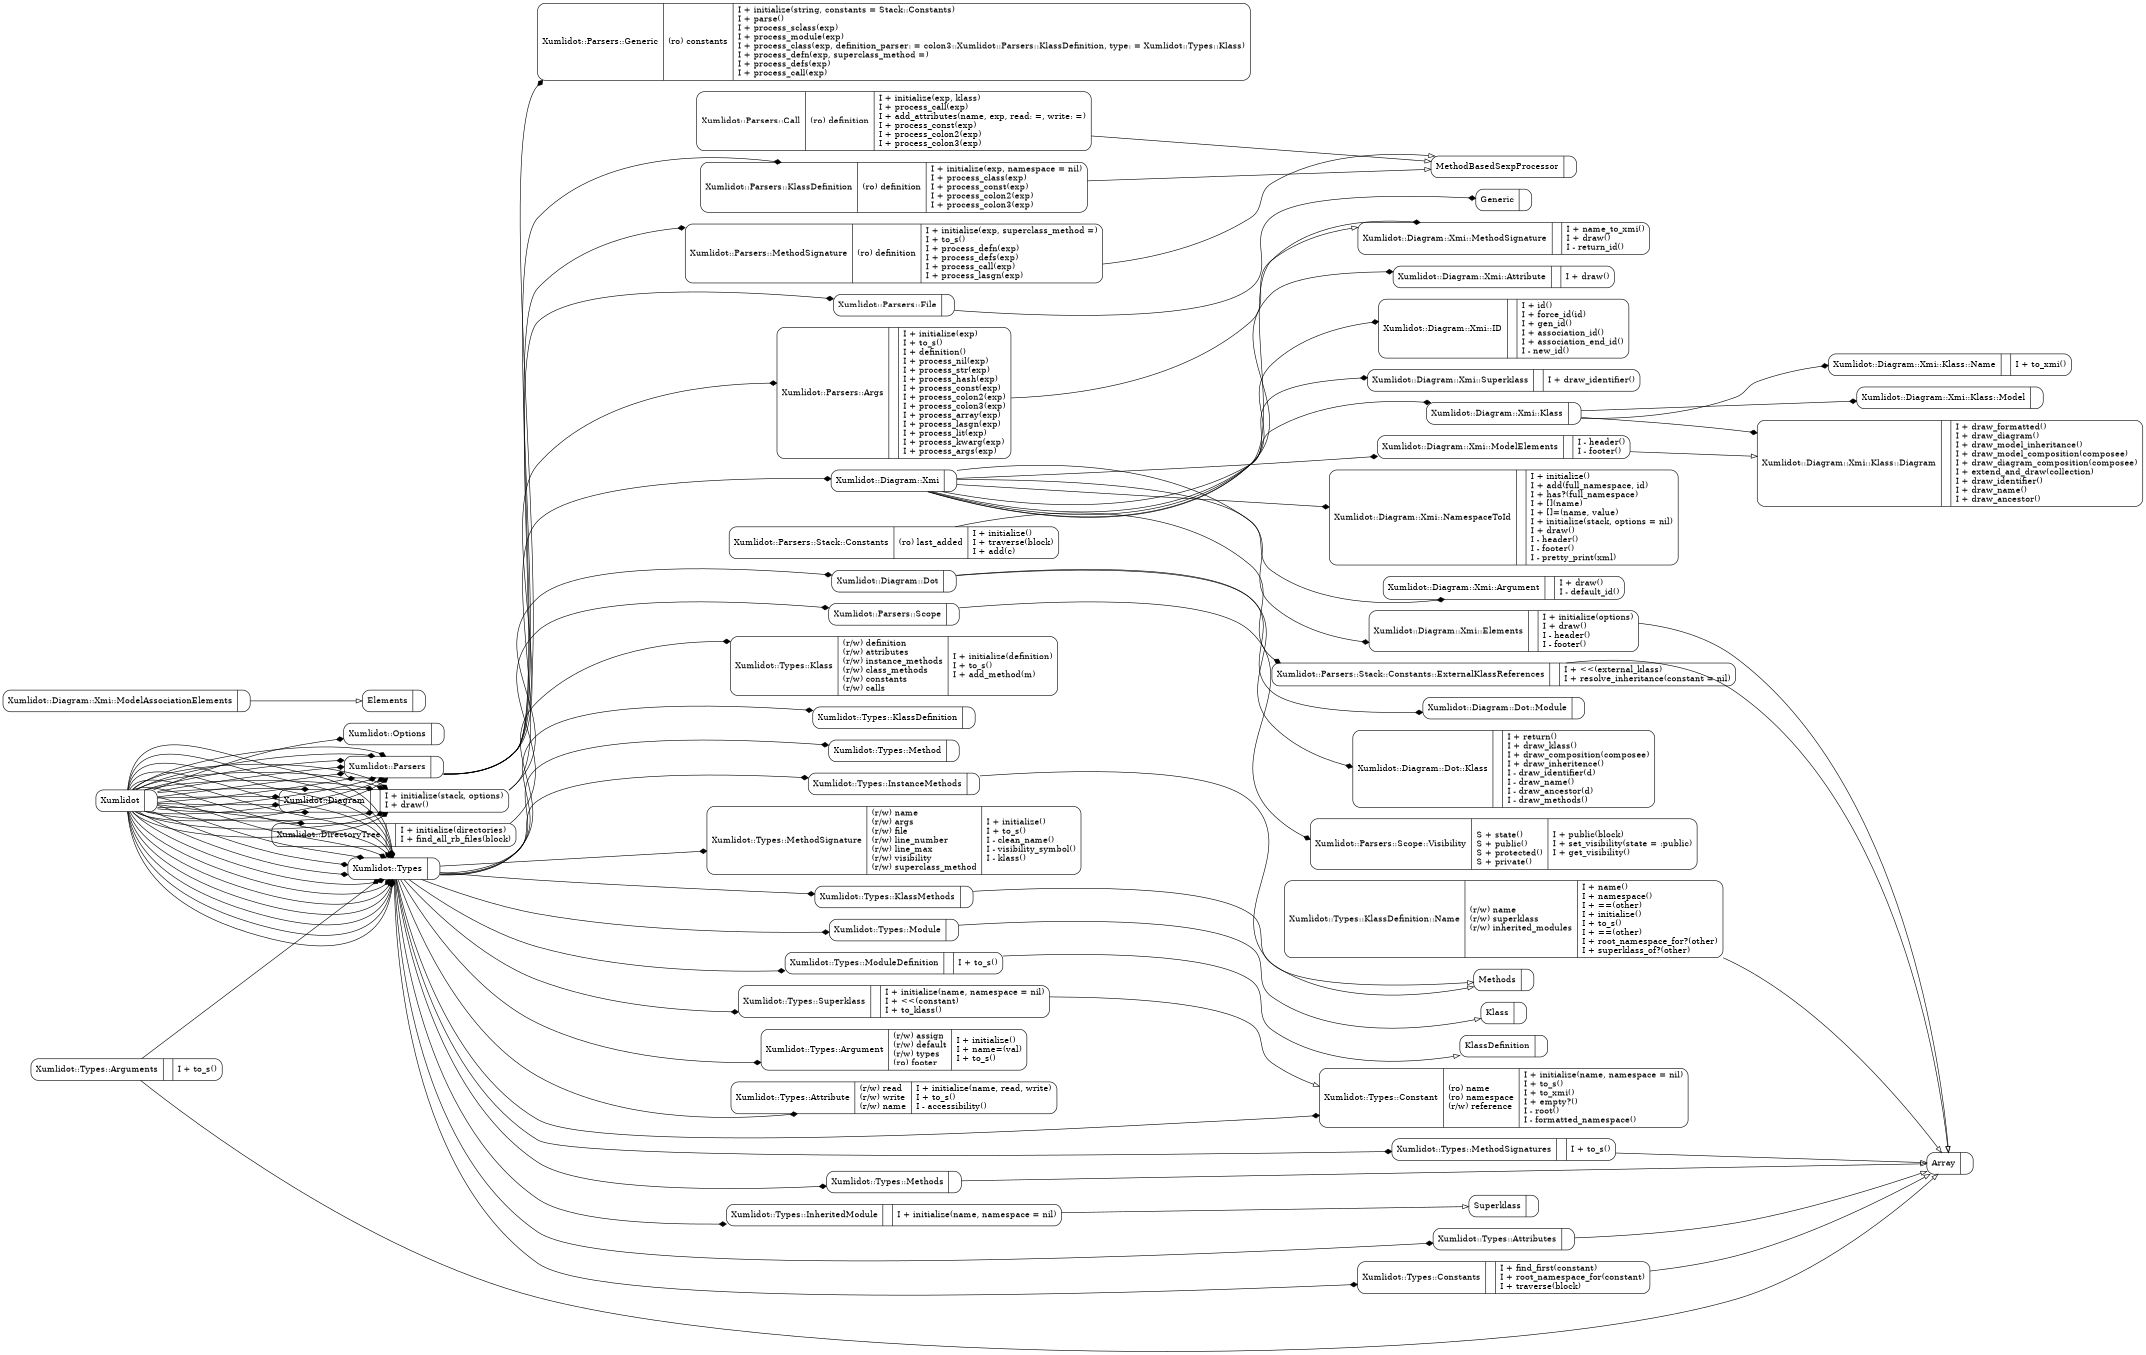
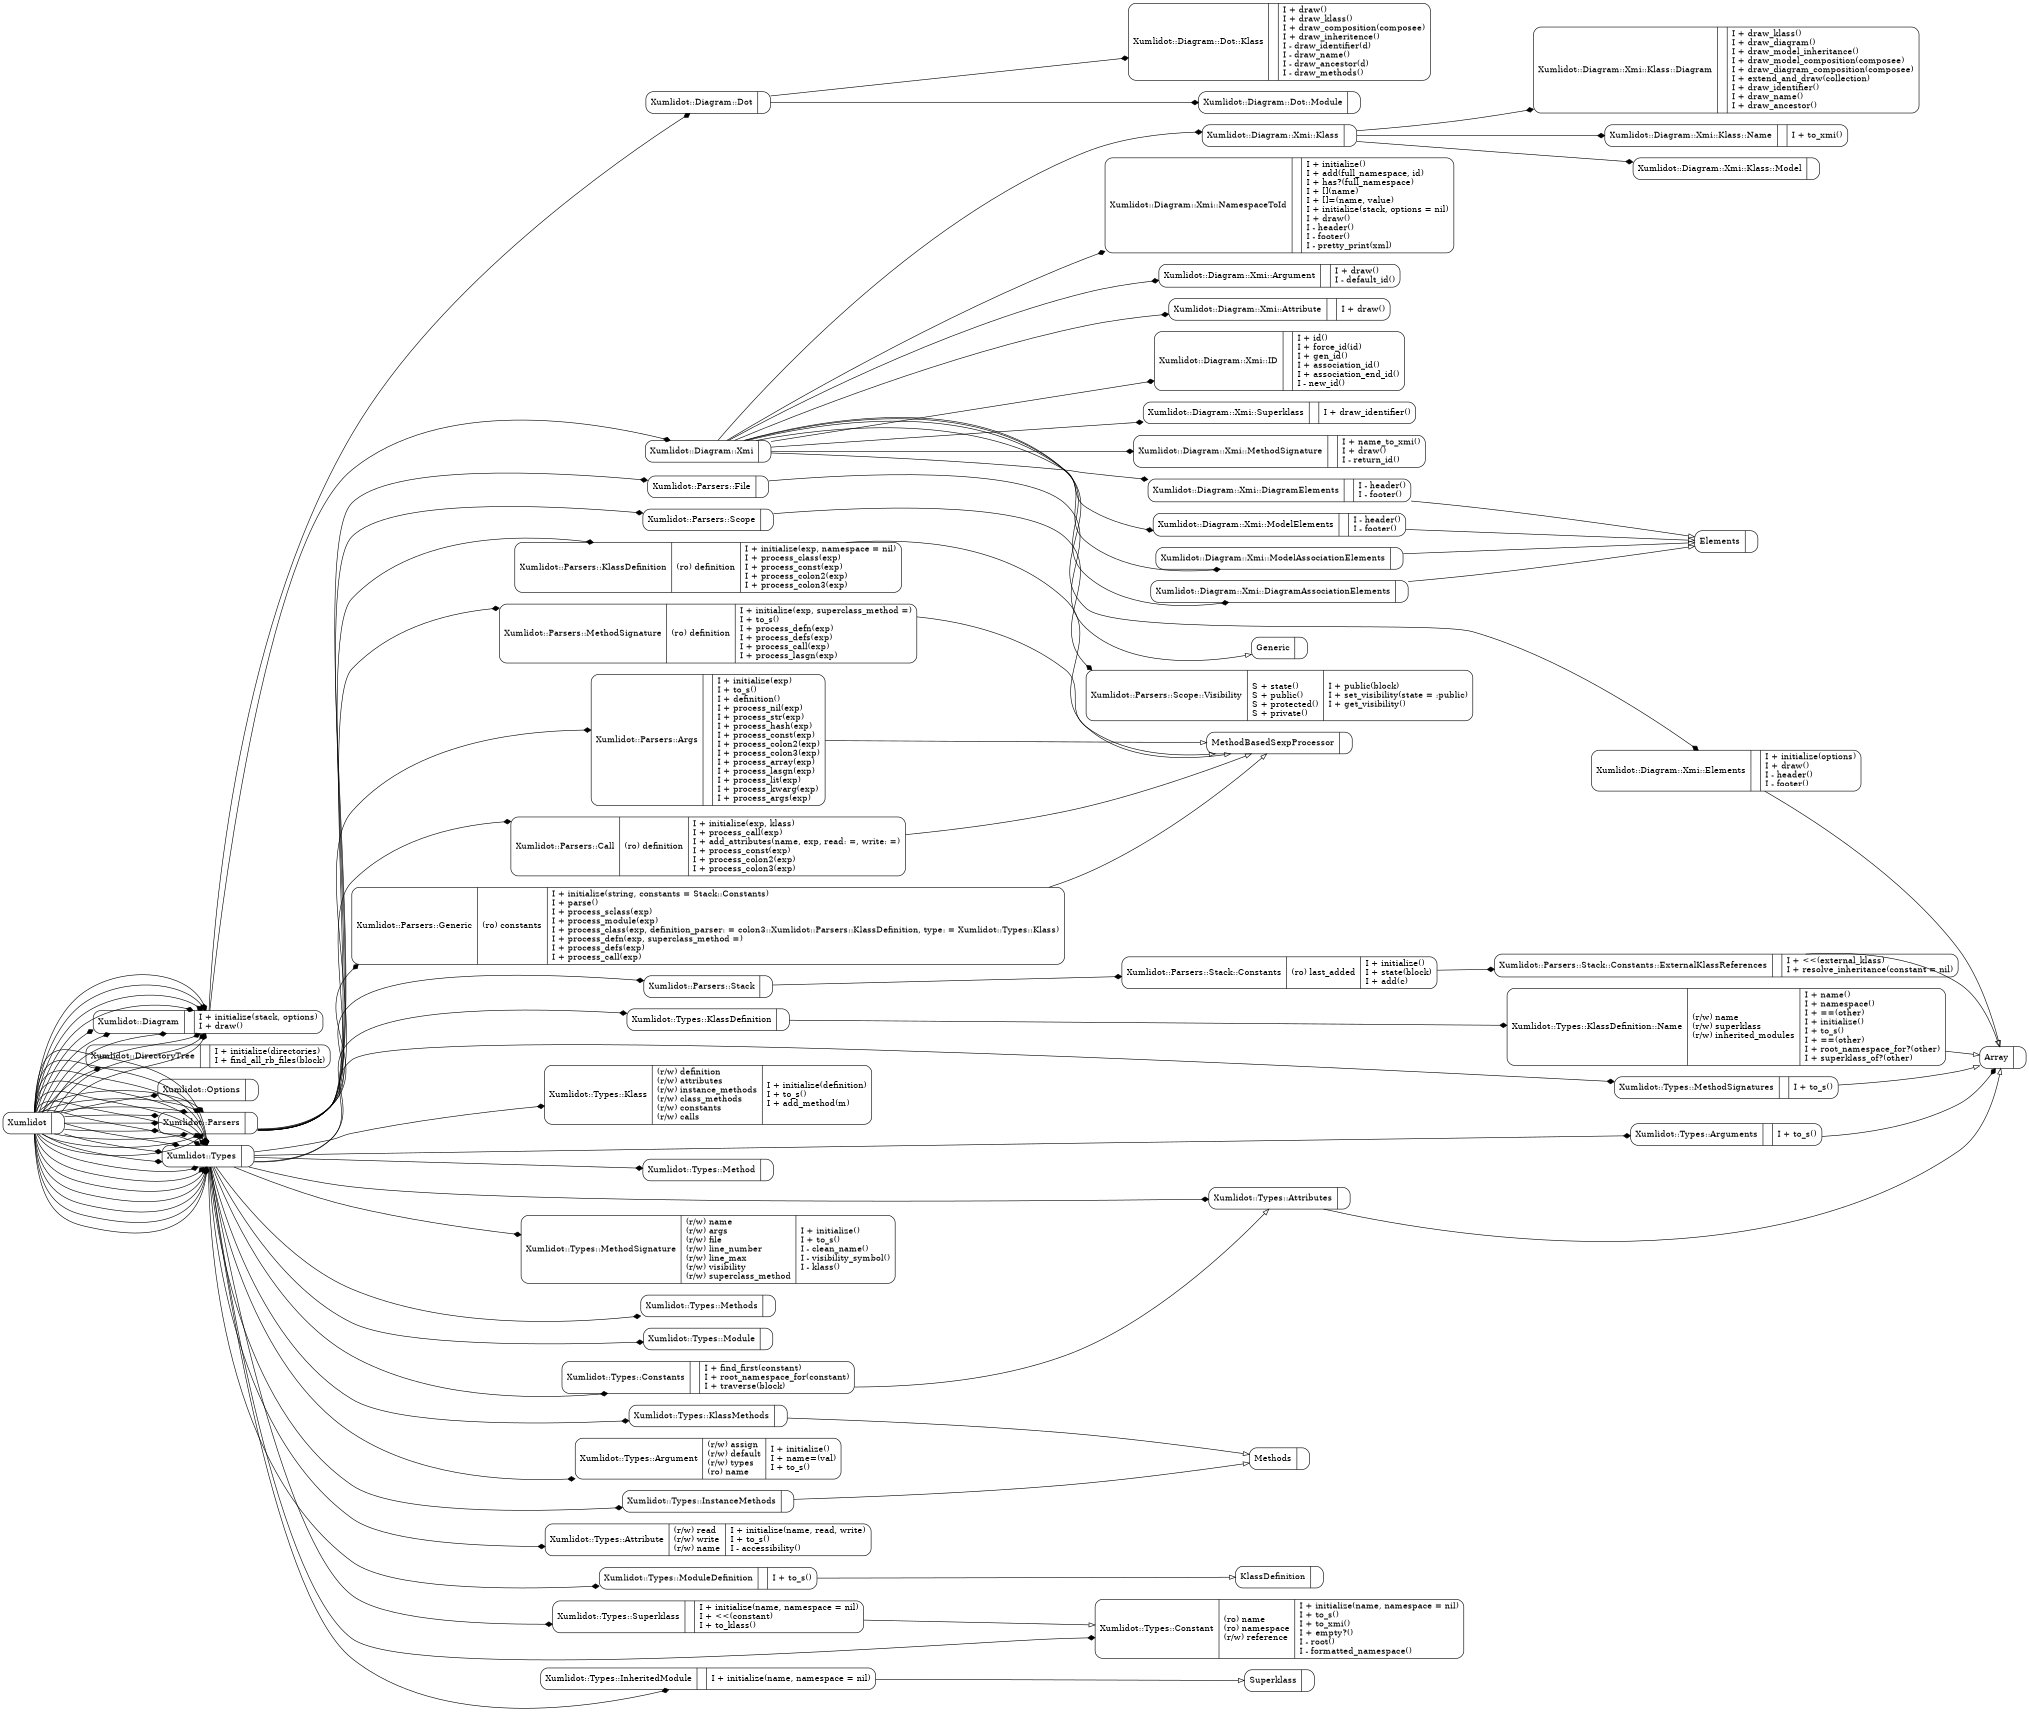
(1241, 293) -> (1065, 503)
(1209, 350) -> (1013, 742)
(2001, 427) -> (1767, 34)
(1691, 454) -> (1547, 535)
none -> (1279, 490)
none -> (1085, 540)
(1013, 542) -> (1399, 972)
none -> (1279, 591)
(574, 614) -> (346, 553)
(1532, 737) -> (1305, 10)
none -> (1161, 832)
none -> (352, 882)
(257, 971) -> (939, 1145)
none -> (708, 987)
(1504, 1013) -> none
none -> (1145, 1023)
(915, 1063) -> (729, 1472)
(1441, 1172) -> none
(1792, 1238) -> (1080, 1349)
(1026, 1349) -> (1913, 1122)
